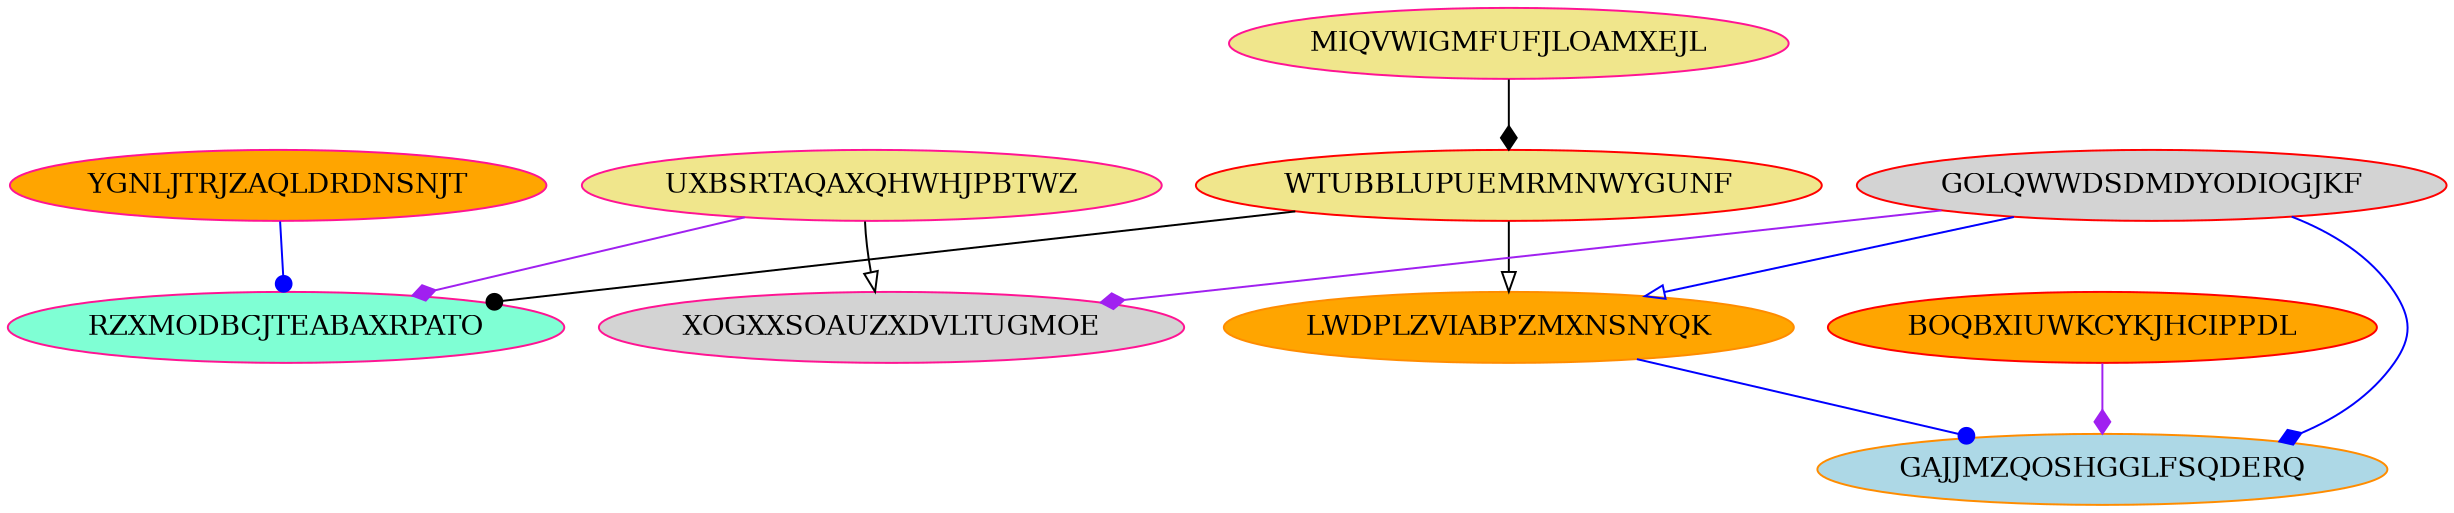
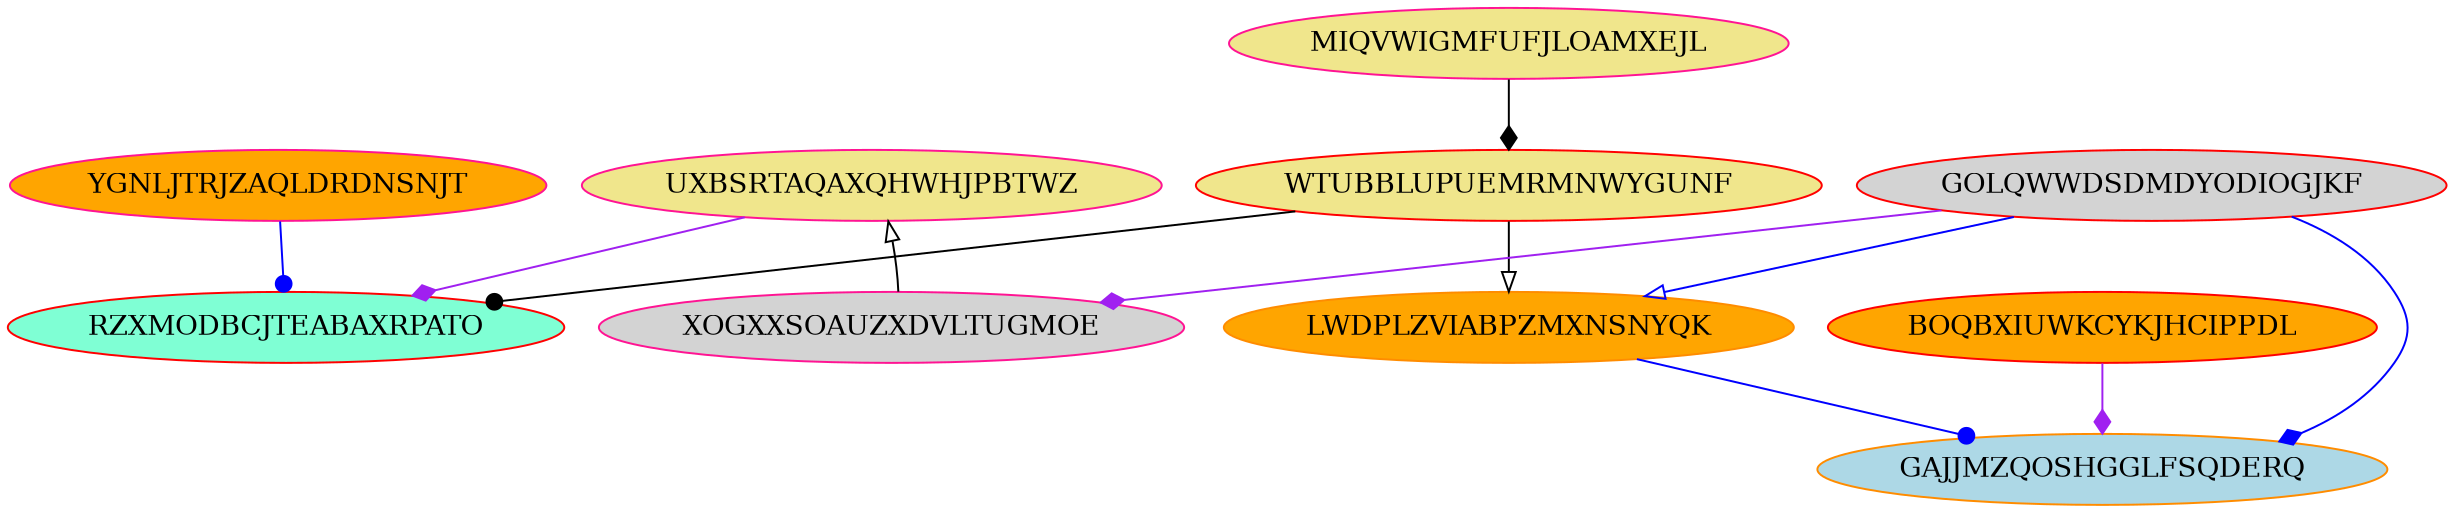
(867, 247) -> (897, 269)
(286, 327) -> (286, 327)
